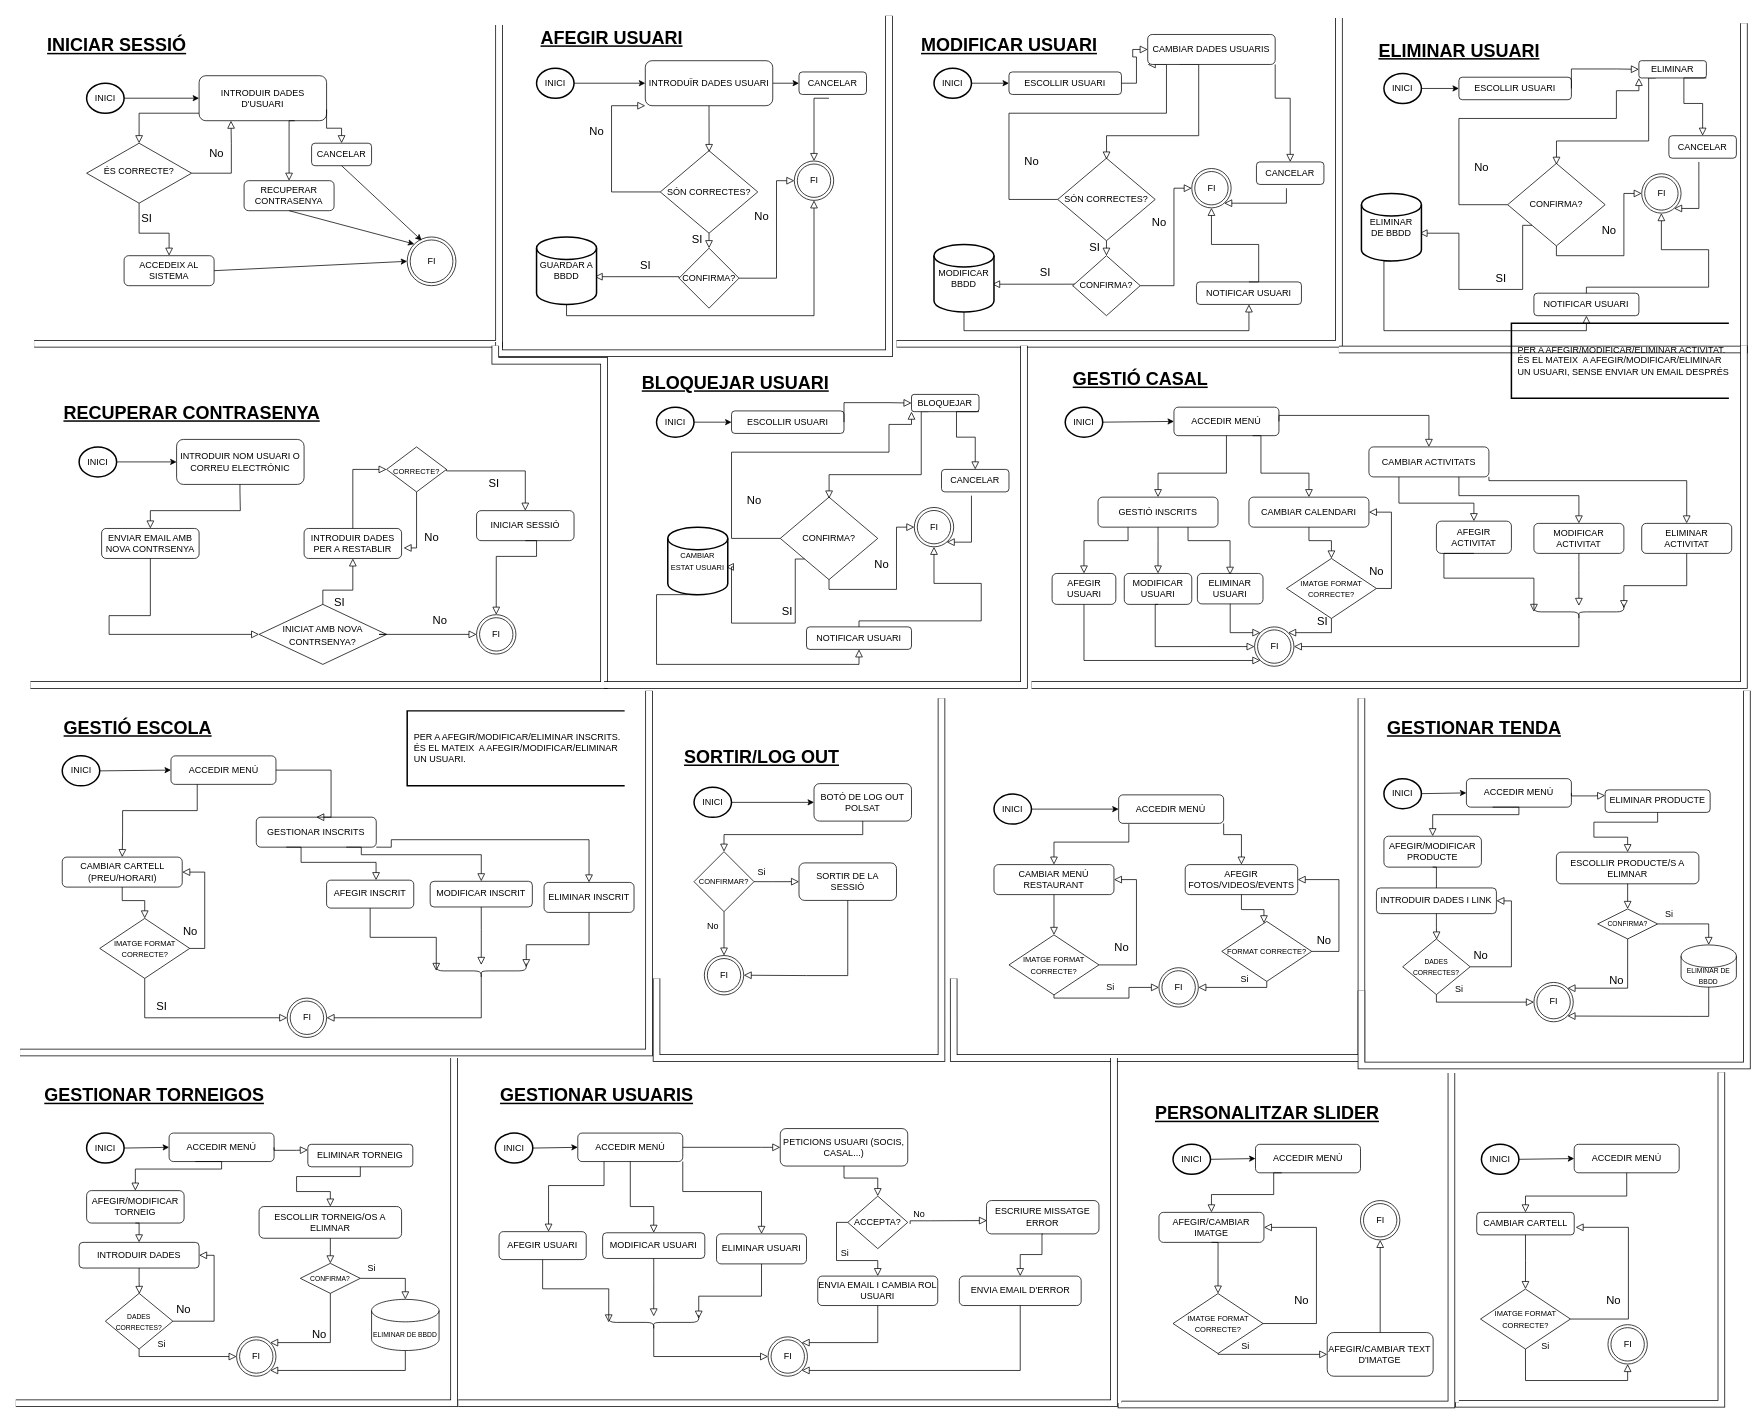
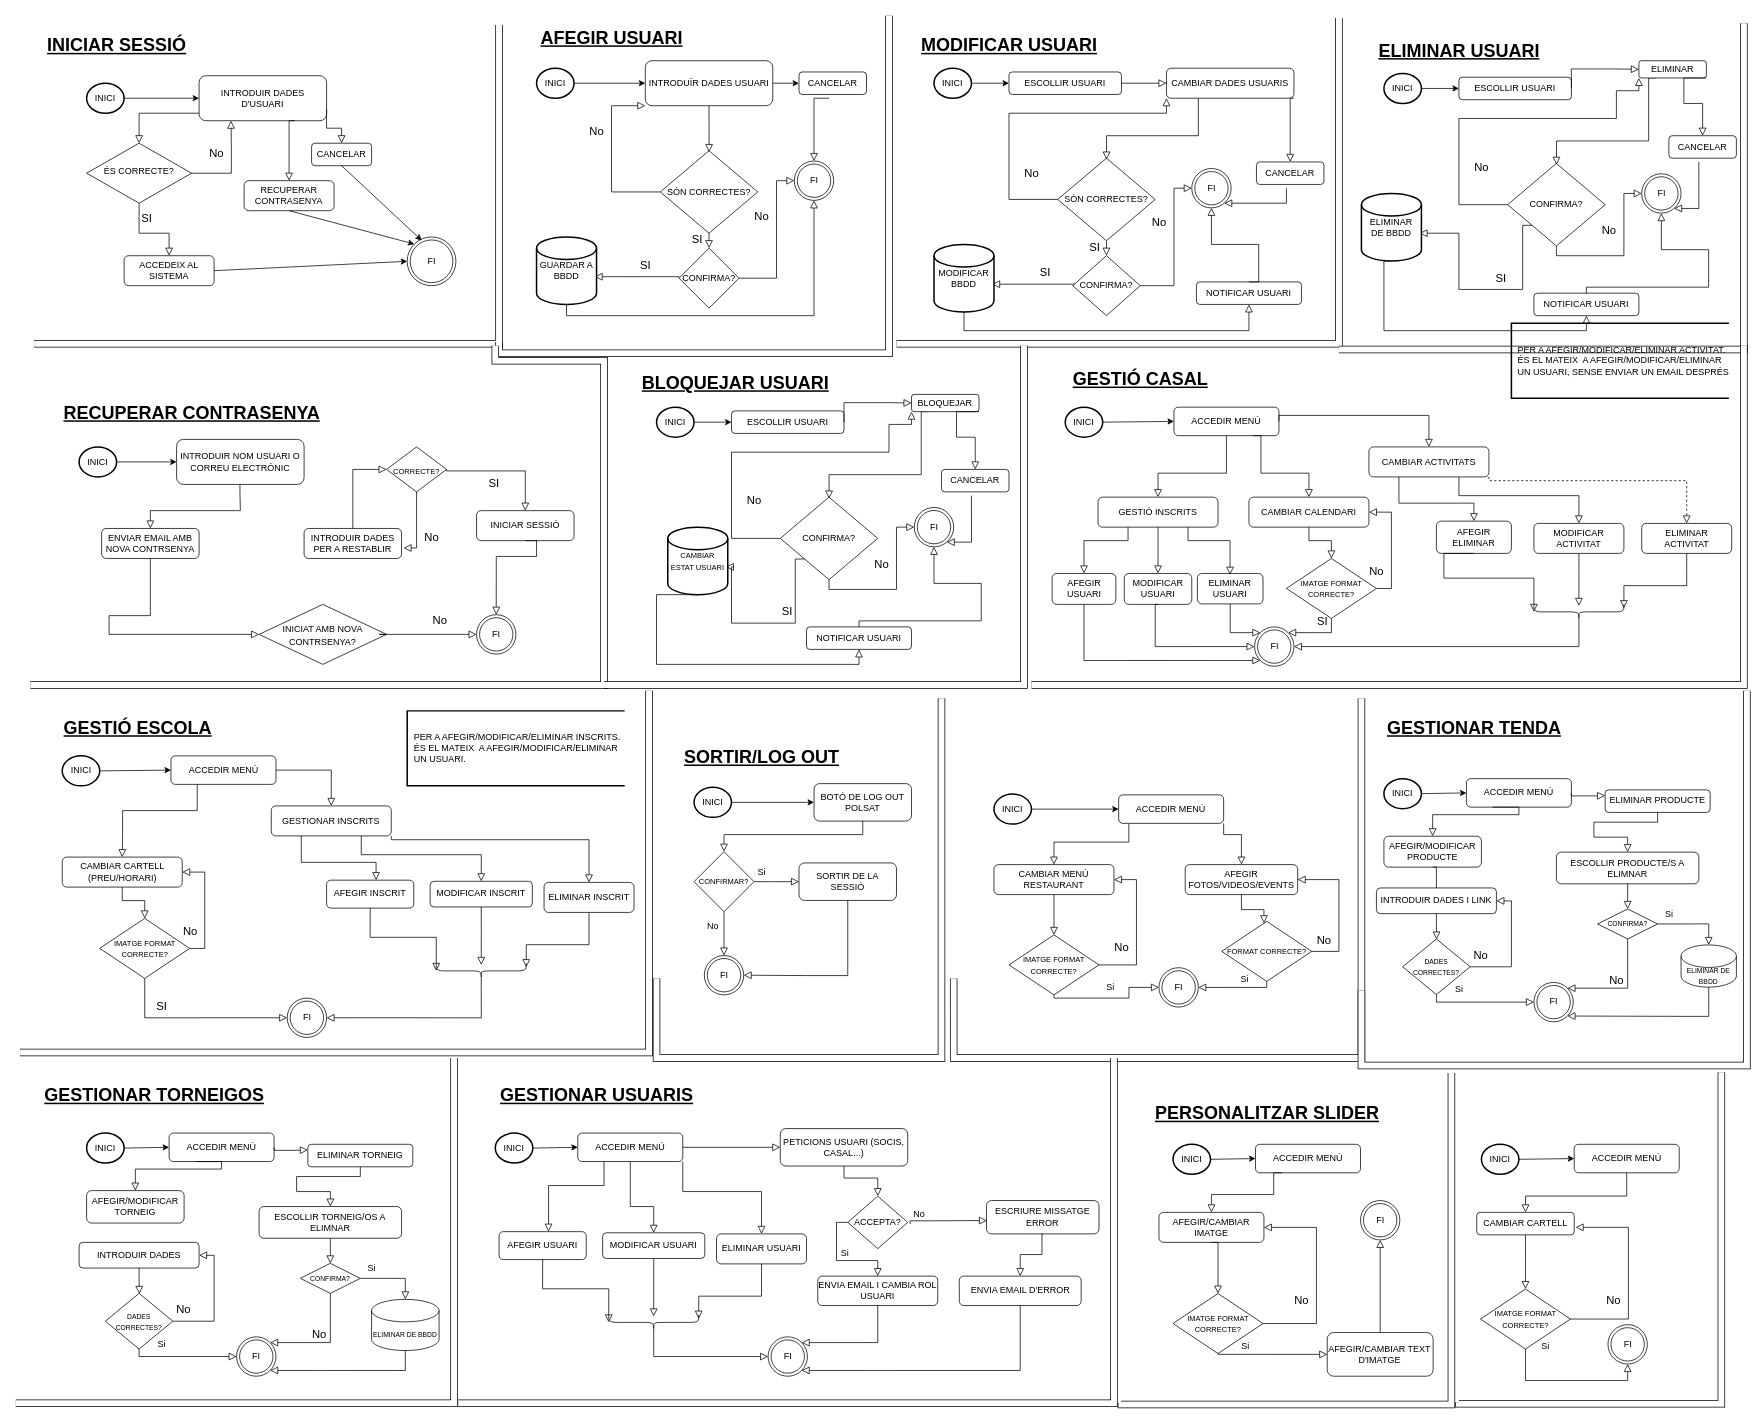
(1212, 49) -> (1230, 83)
(1603, 480) -> (1603, 480)
(1474, 537) -> (1474, 537)
(343, 590) -> none
(316, 832) -> (331, 821)
(139, 1227) -> none
